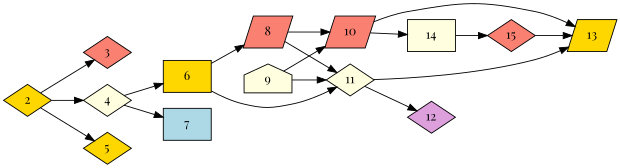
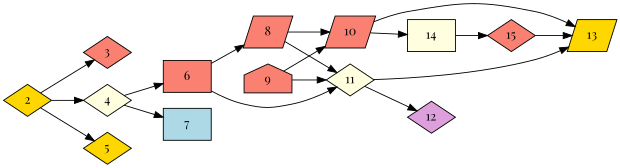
(187, 76) -> (187, 76)
(268, 80) -> (268, 80)
